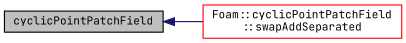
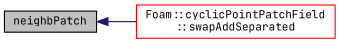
(84, 22) -> (50, 22)
